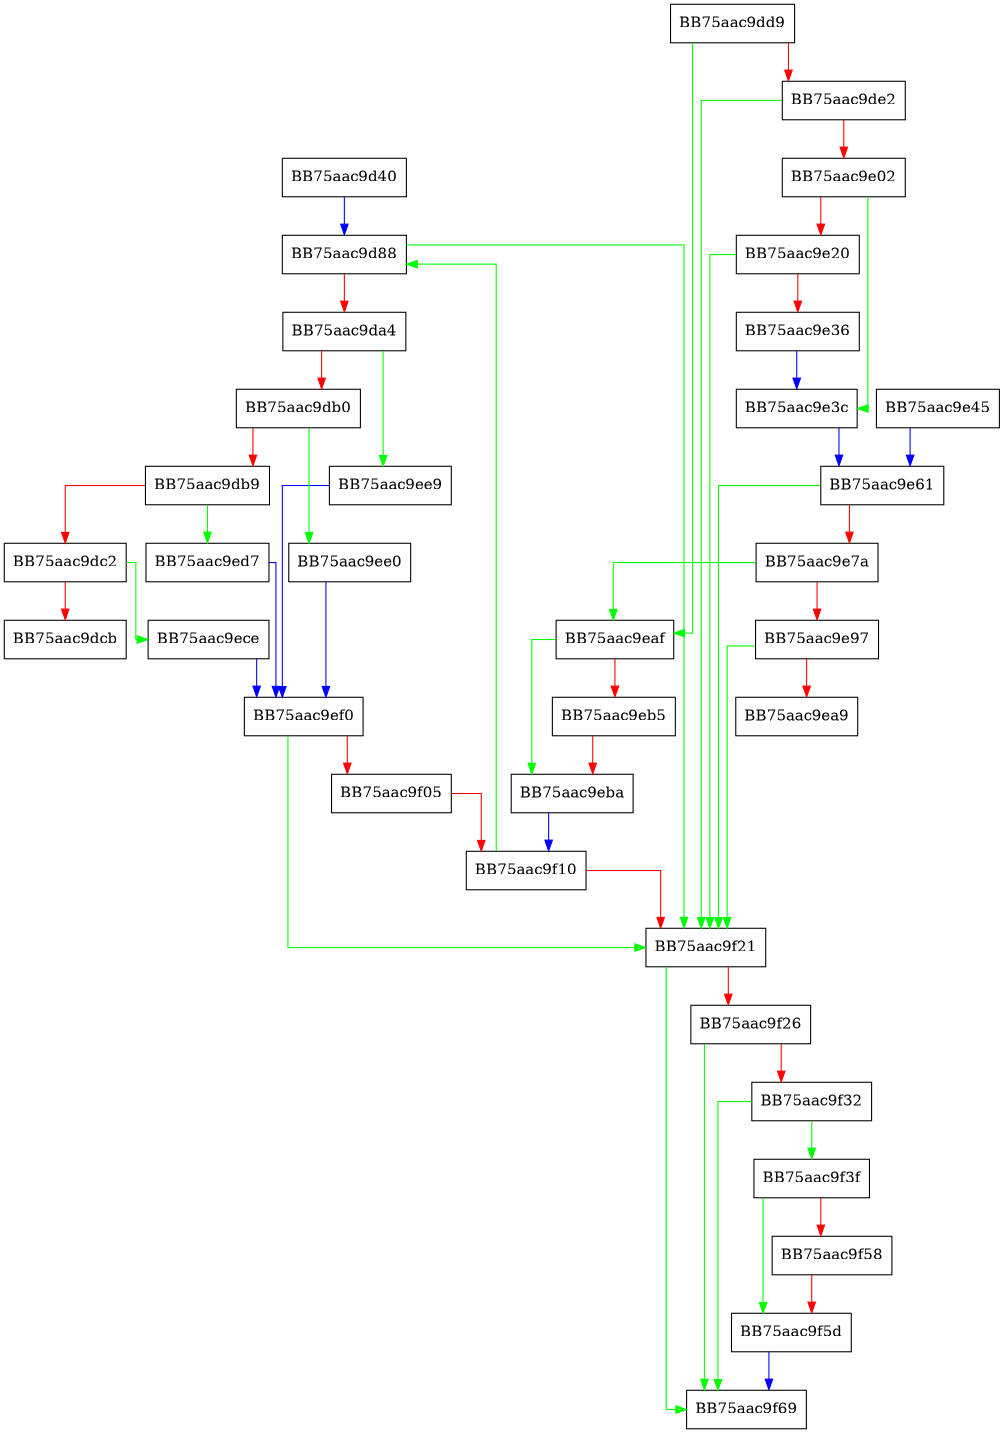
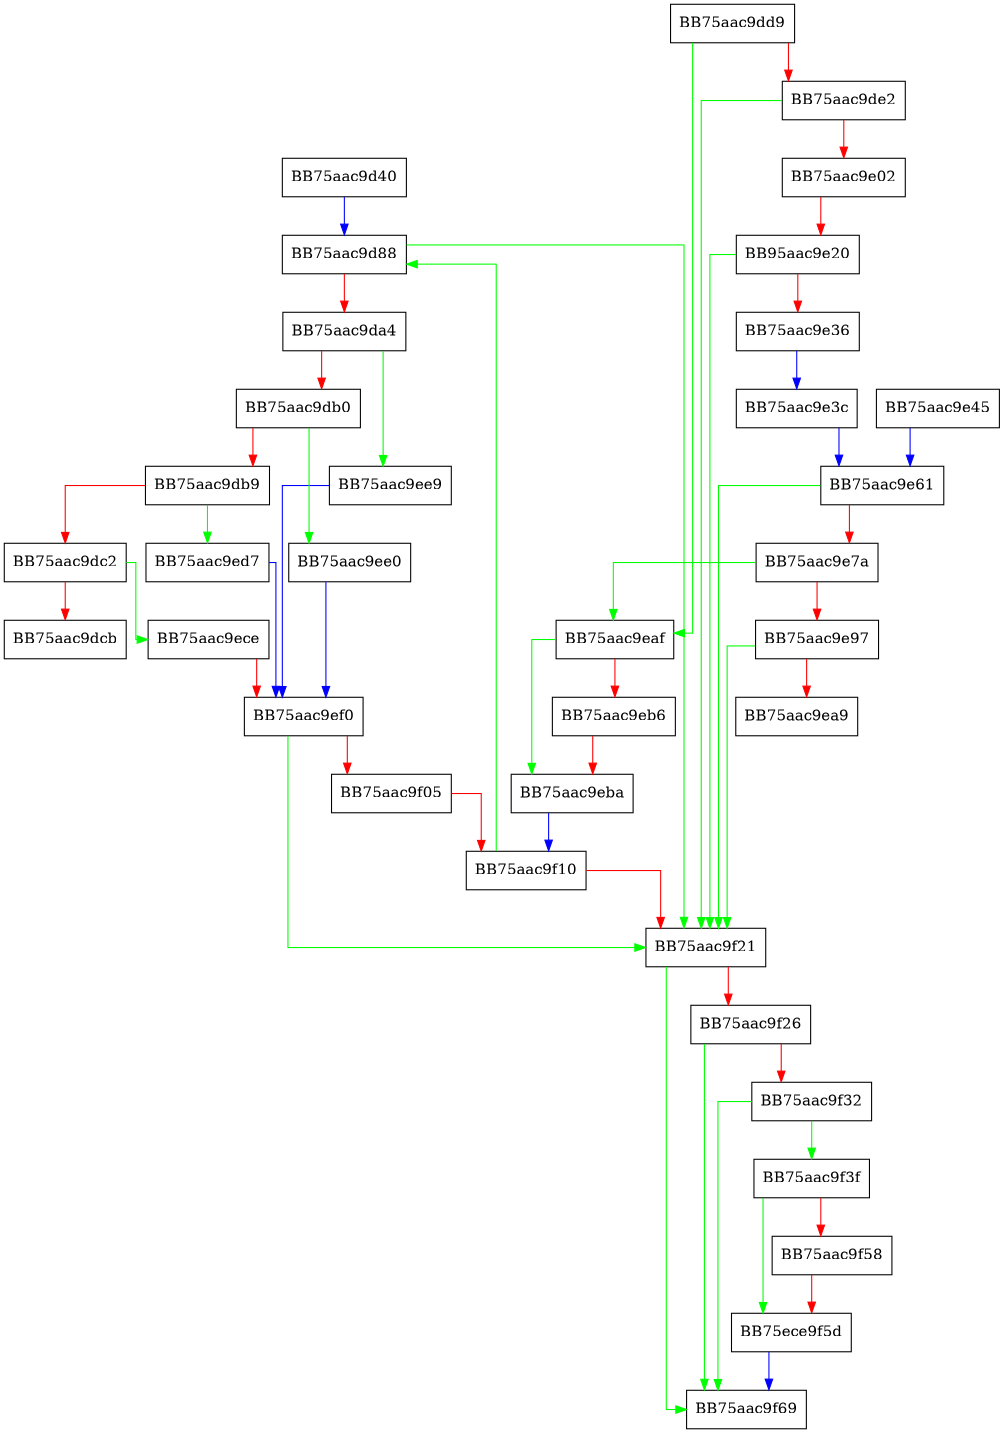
(798, 255) -> (798, 255)
(868, 303) -> none
(257, 673) -> (257, 673)
(614, 717) -> (614, 717)
(791, 1333) -> (791, 1333)
